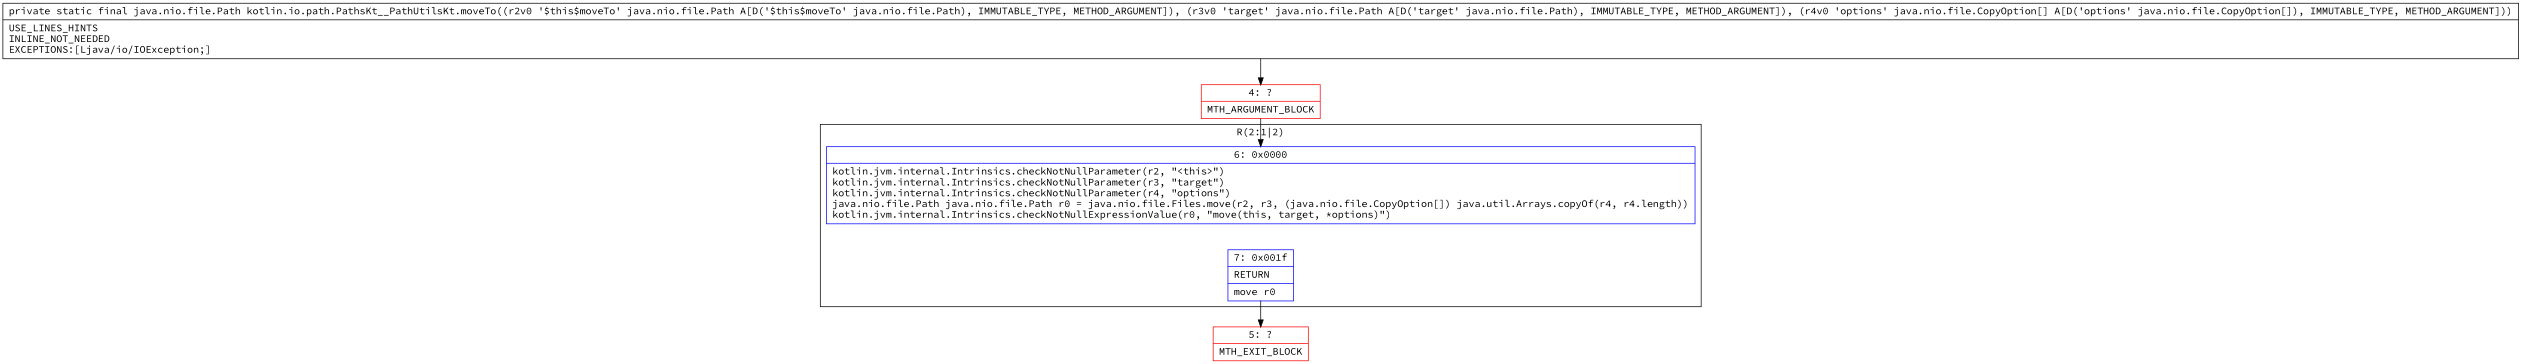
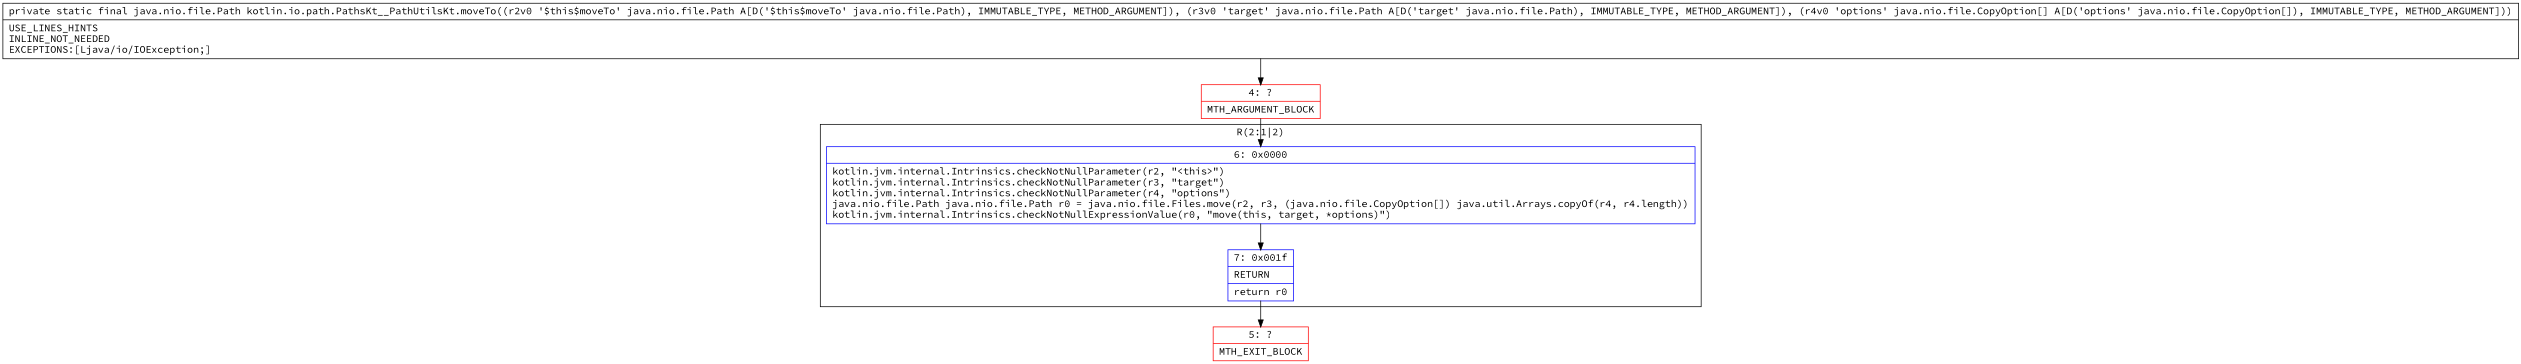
none -> (1261, 233)
(1255, 292) -> (1261, 292)
